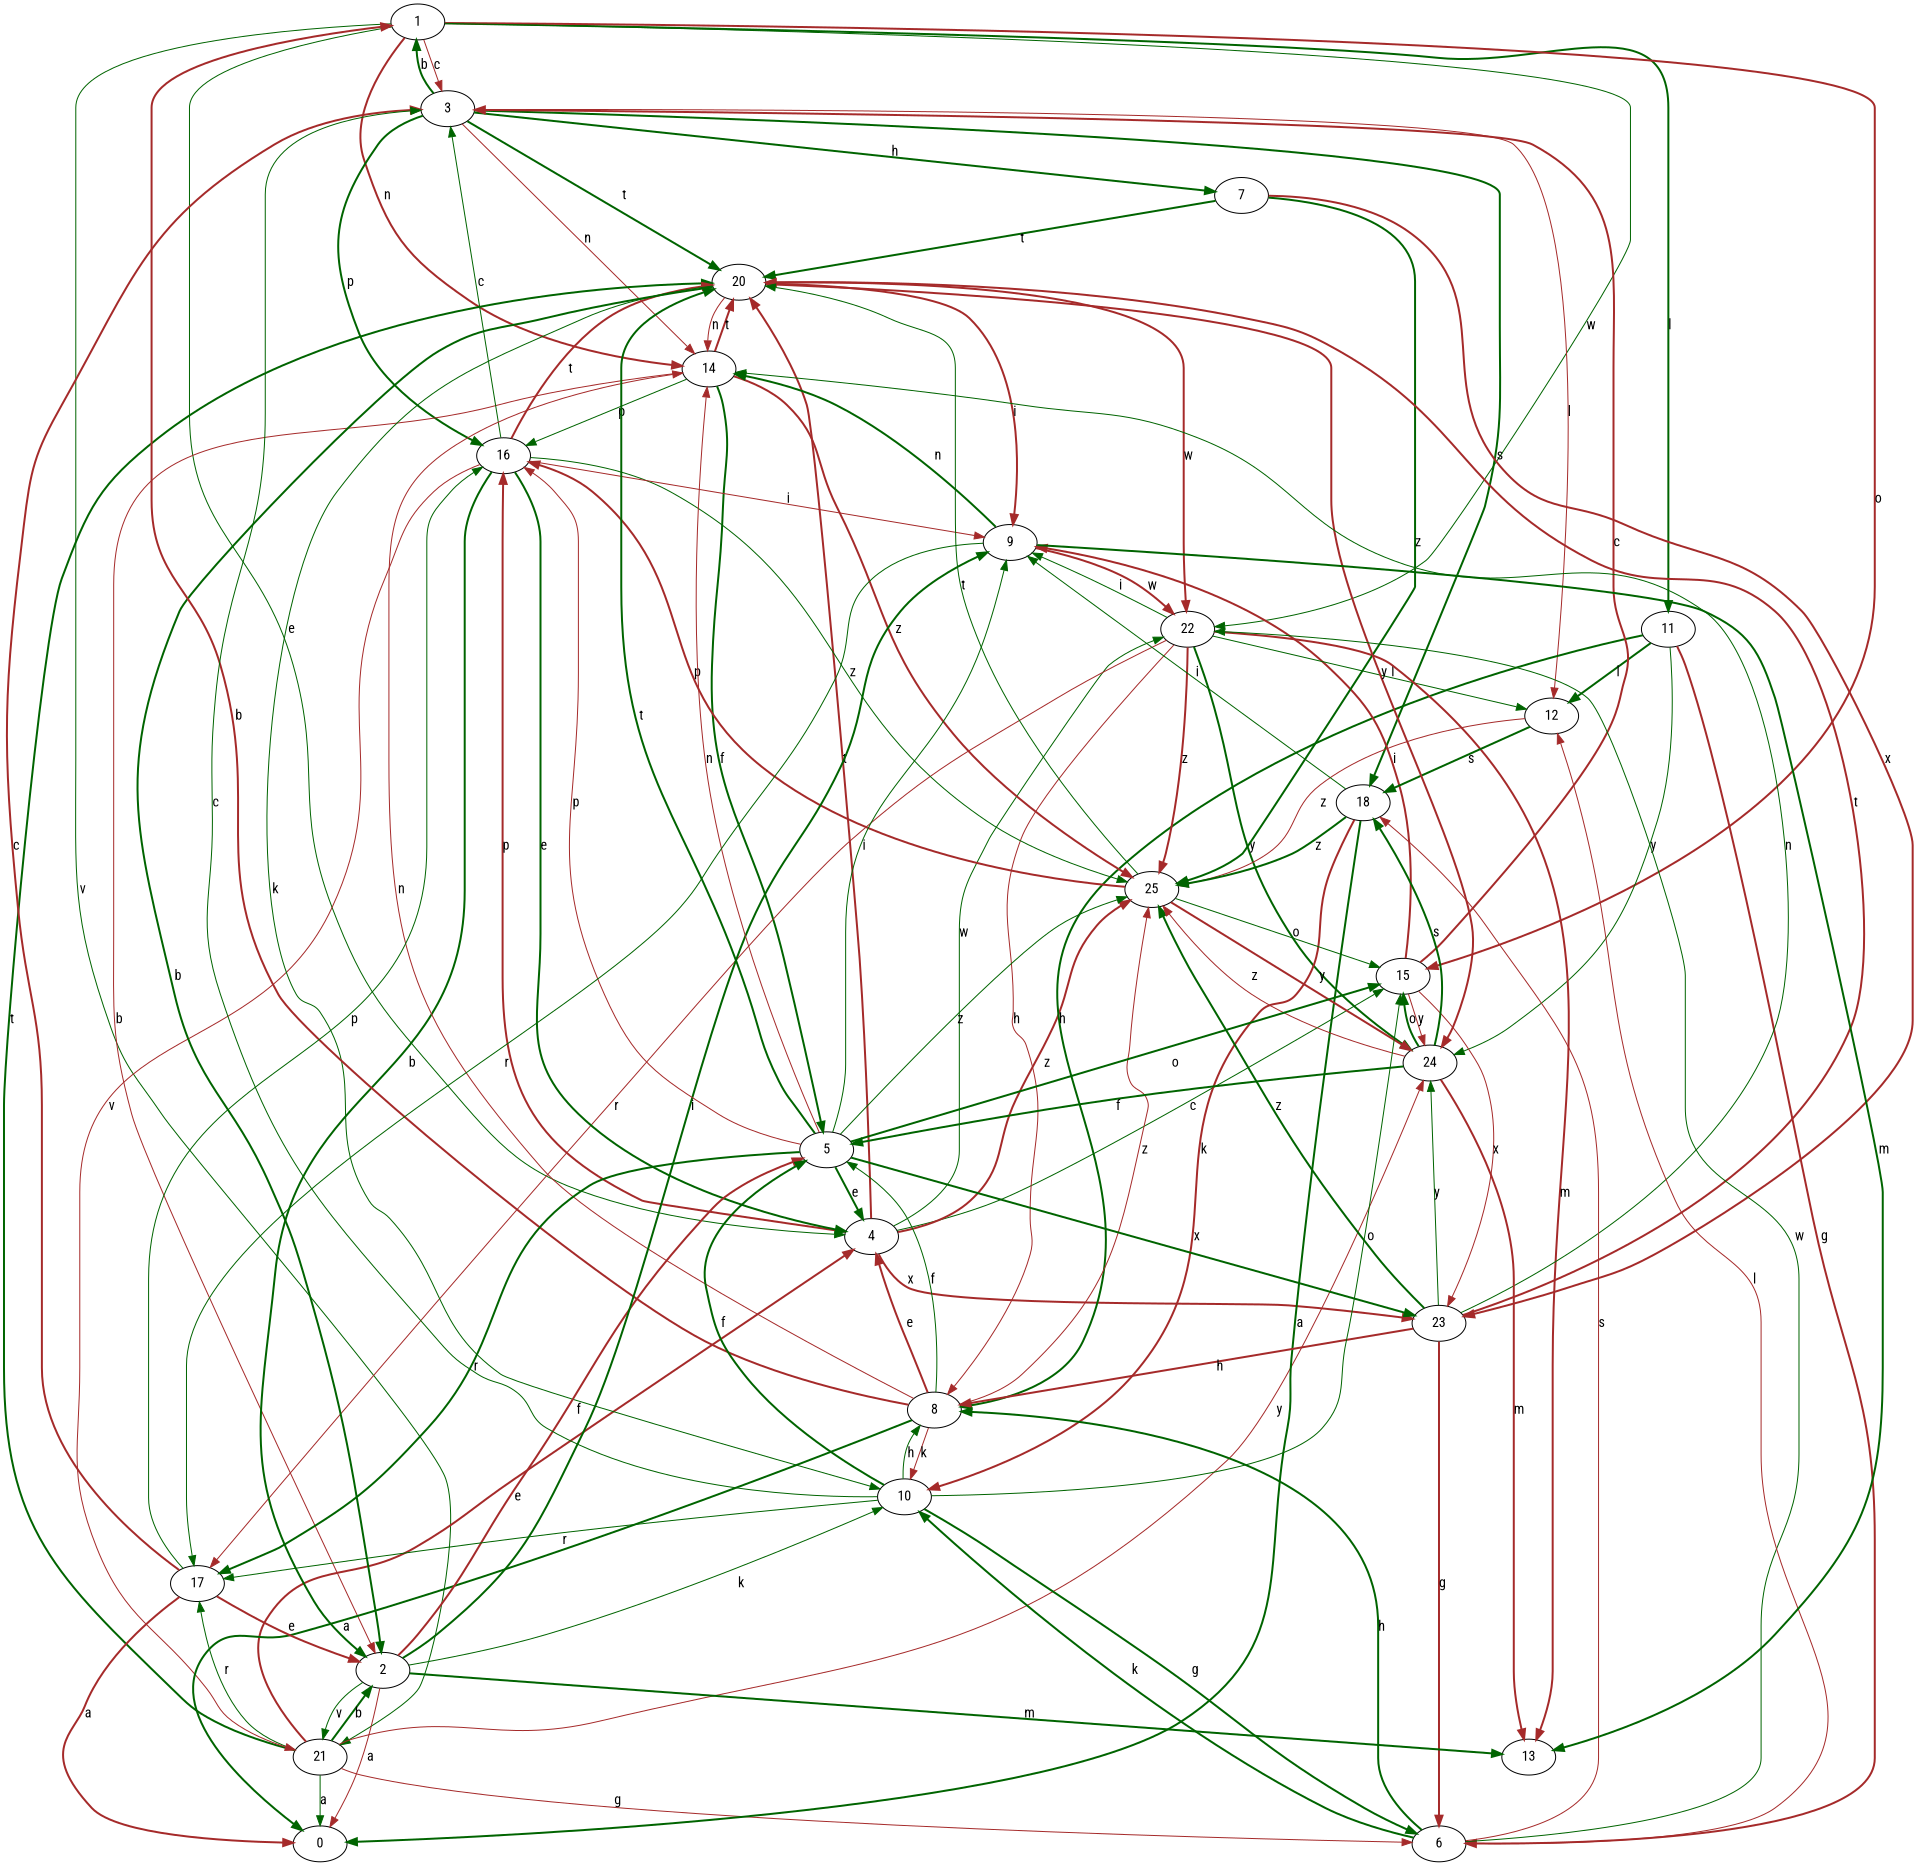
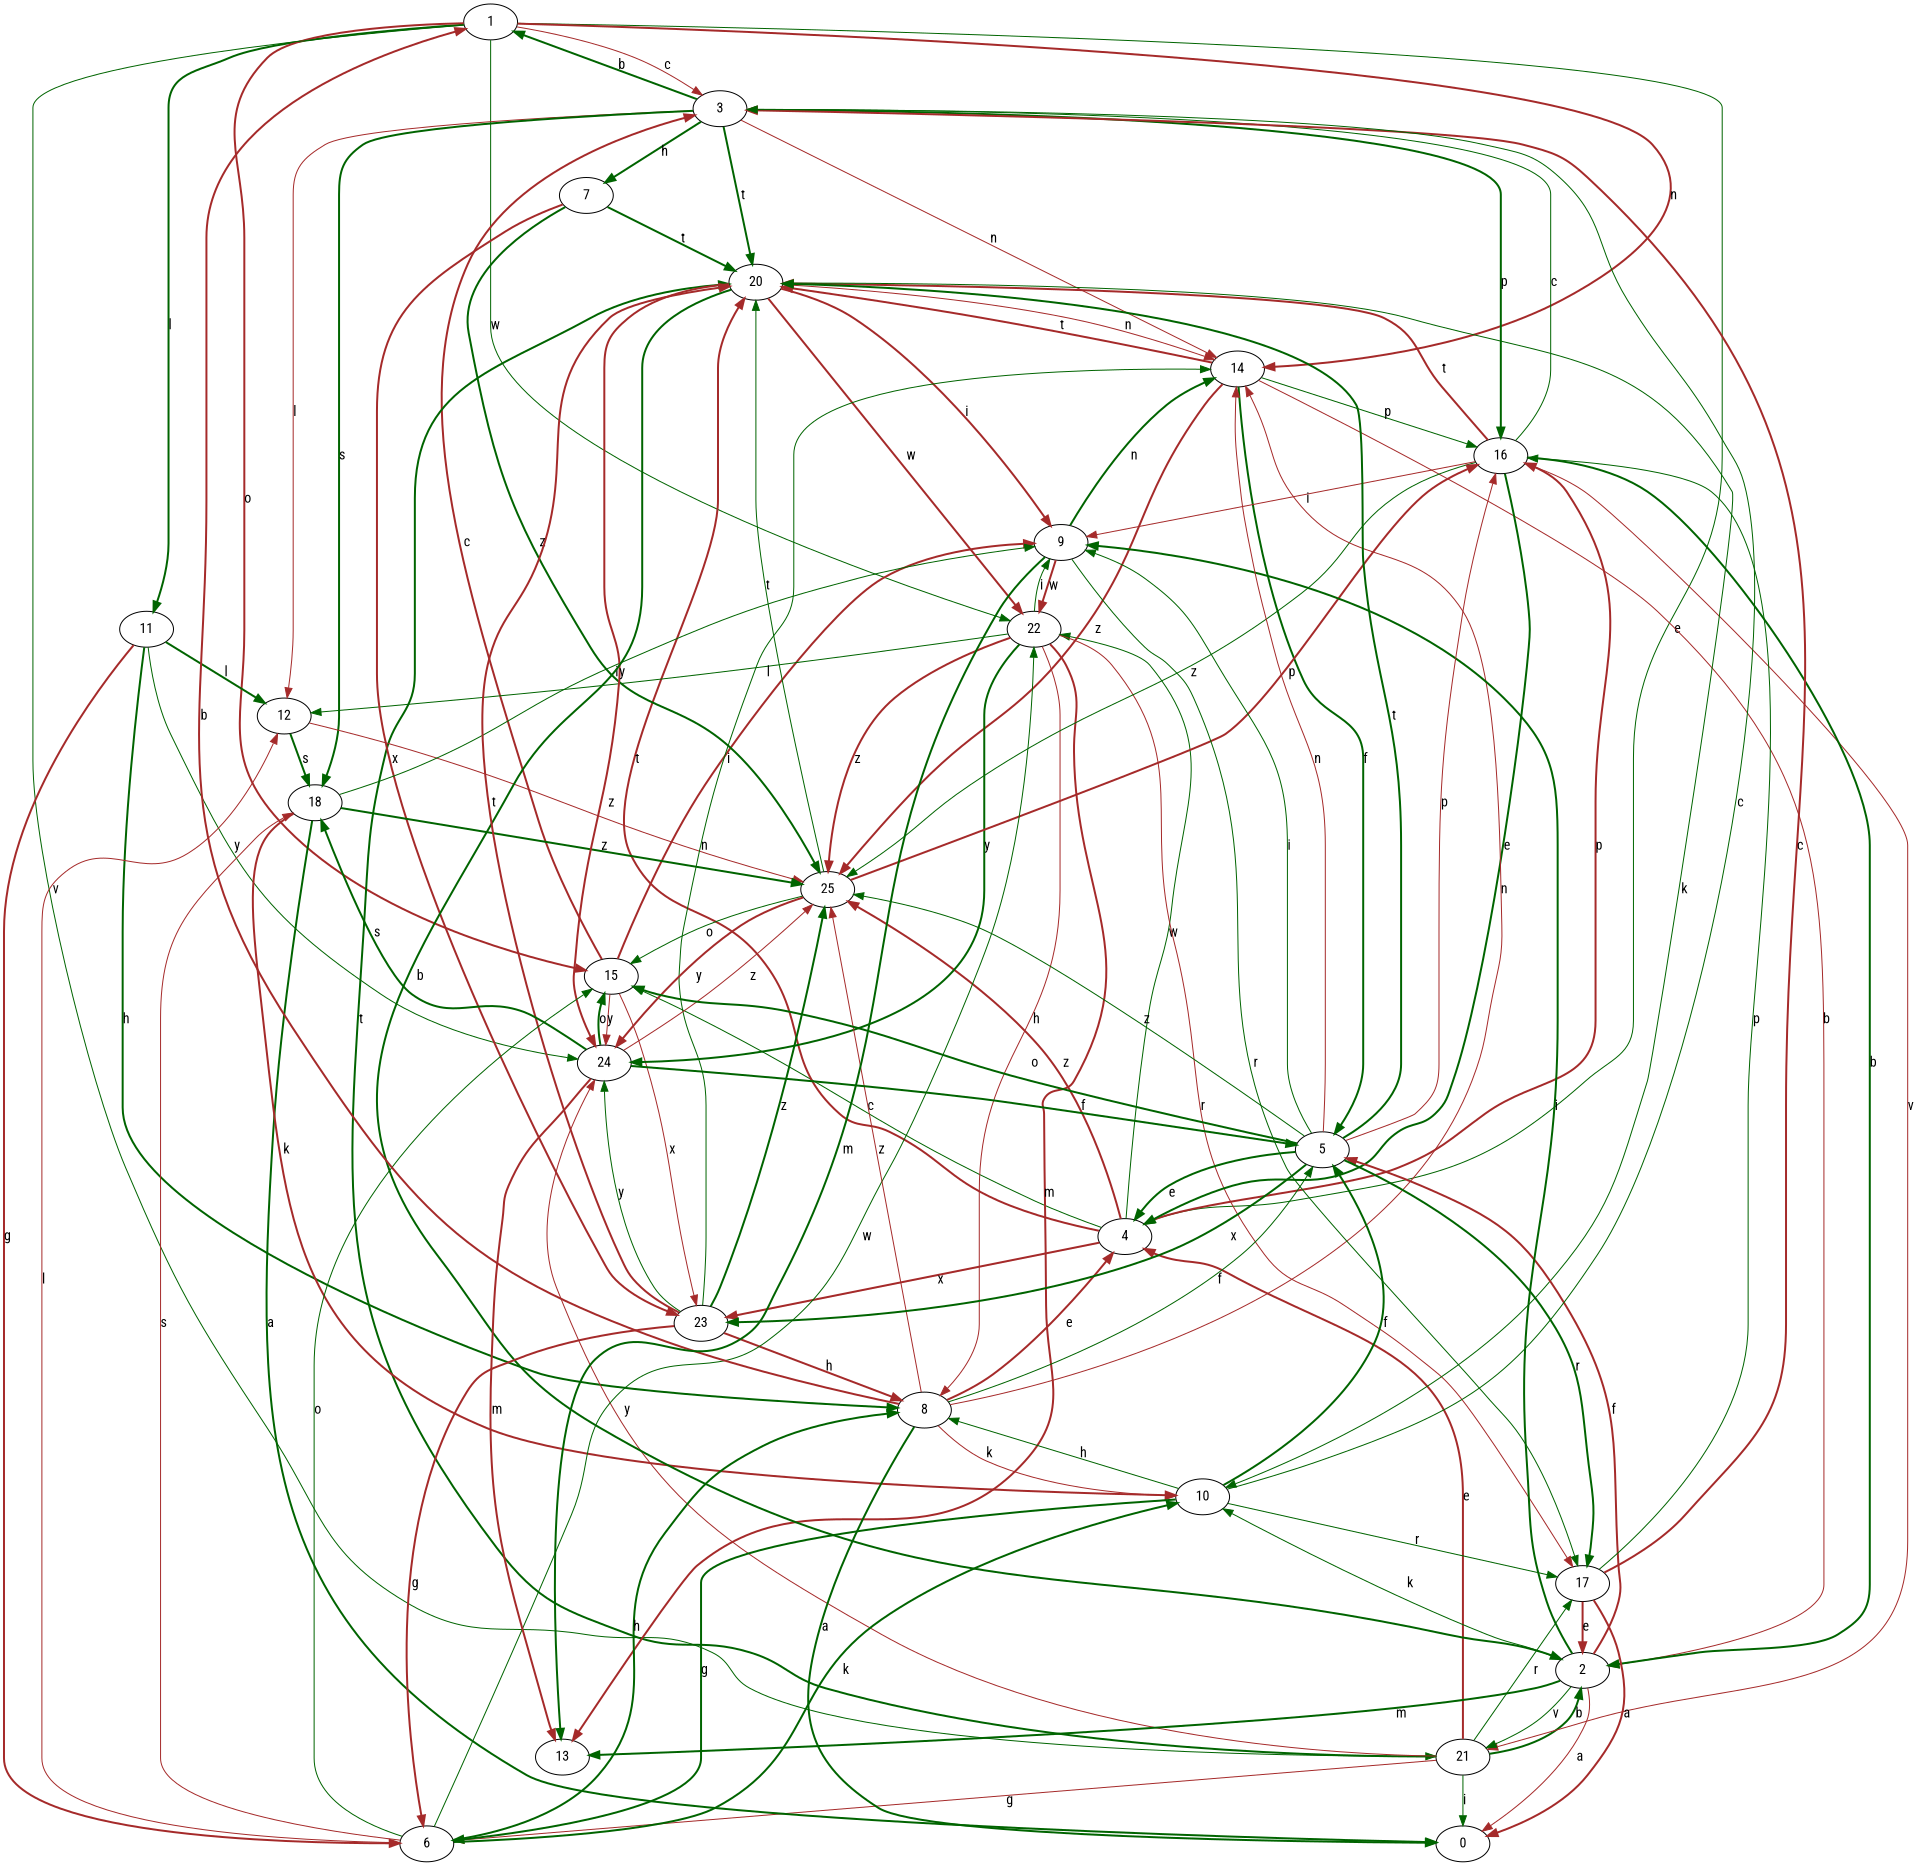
(1331, 1416) -> (314, 1387)
(324, 1800) -> (1465, 1800)
